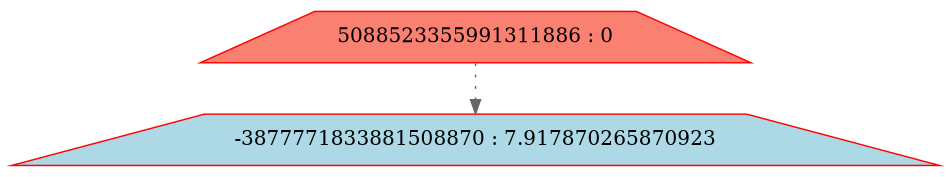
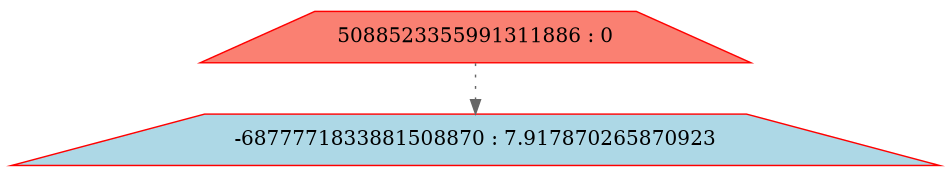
(476, 140) -> (476, 140)
